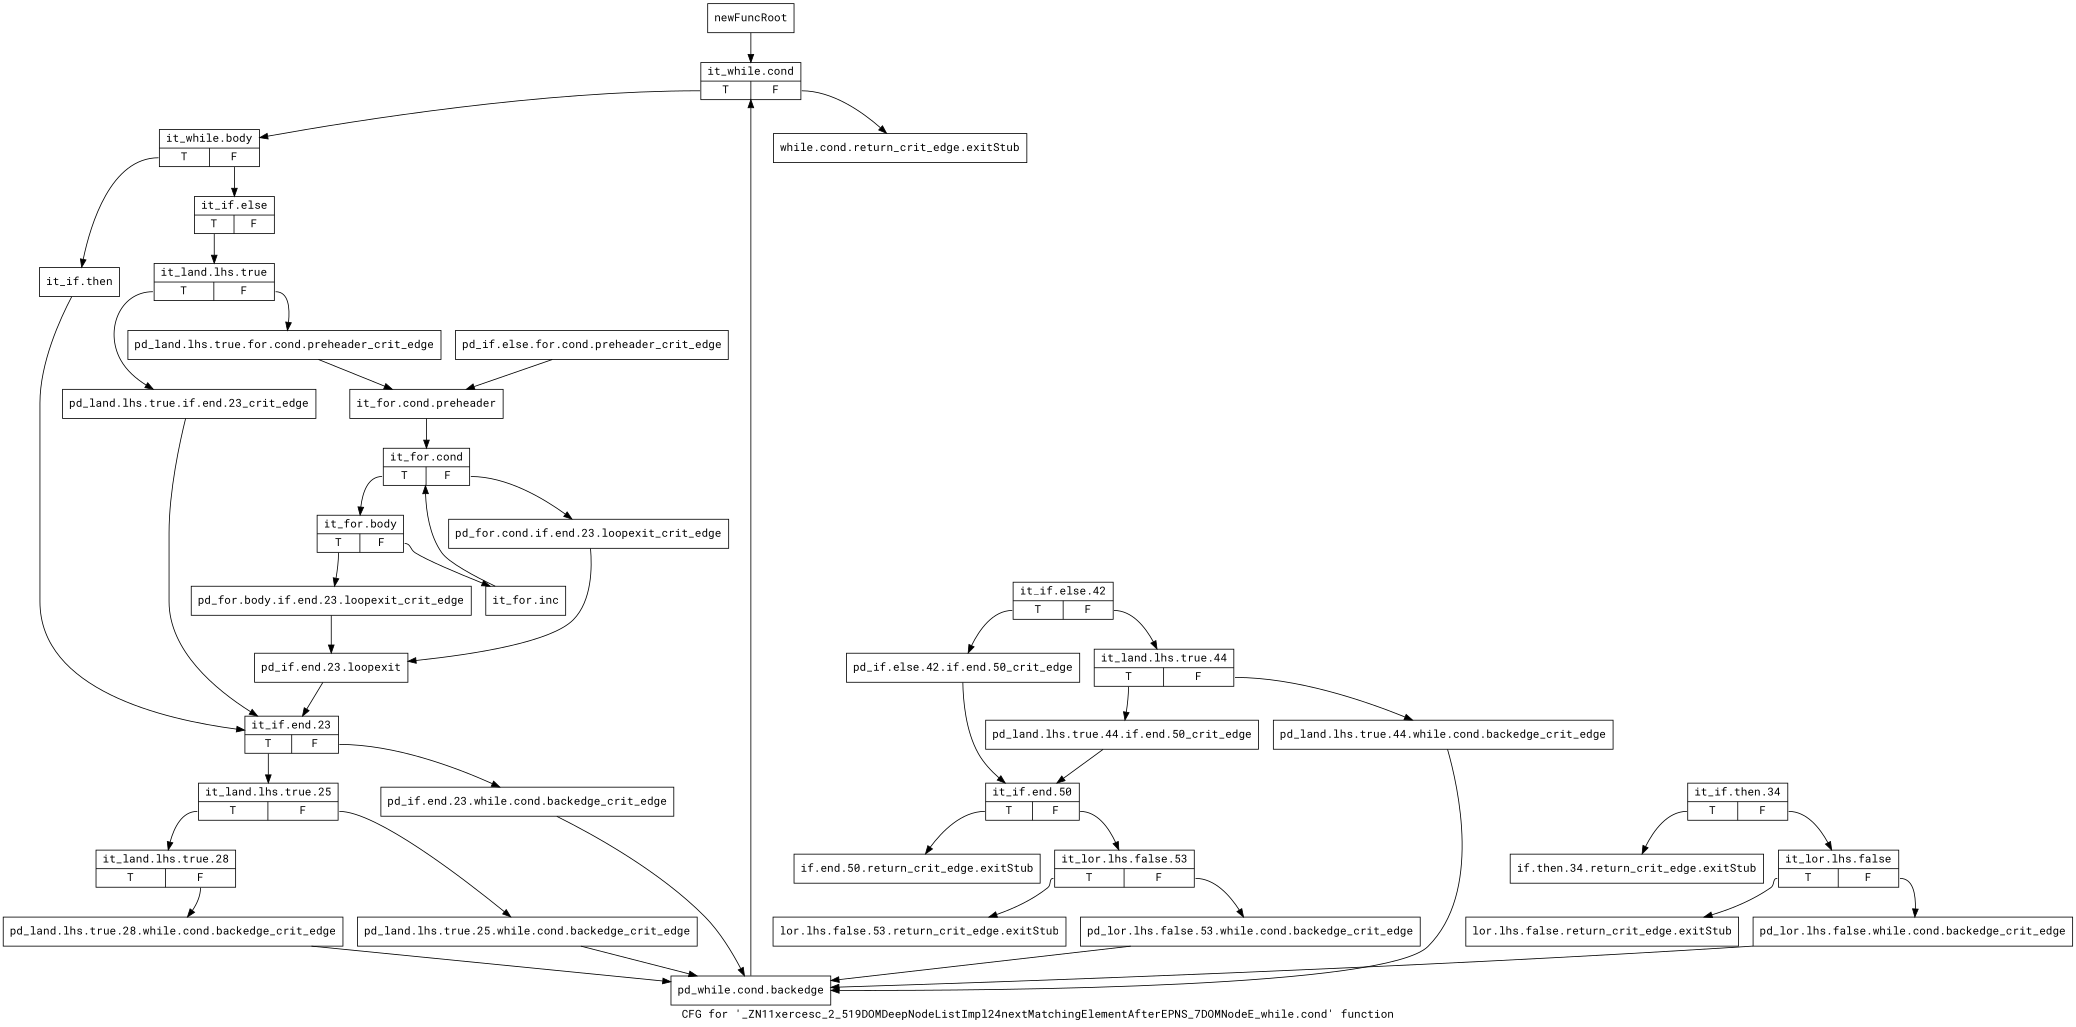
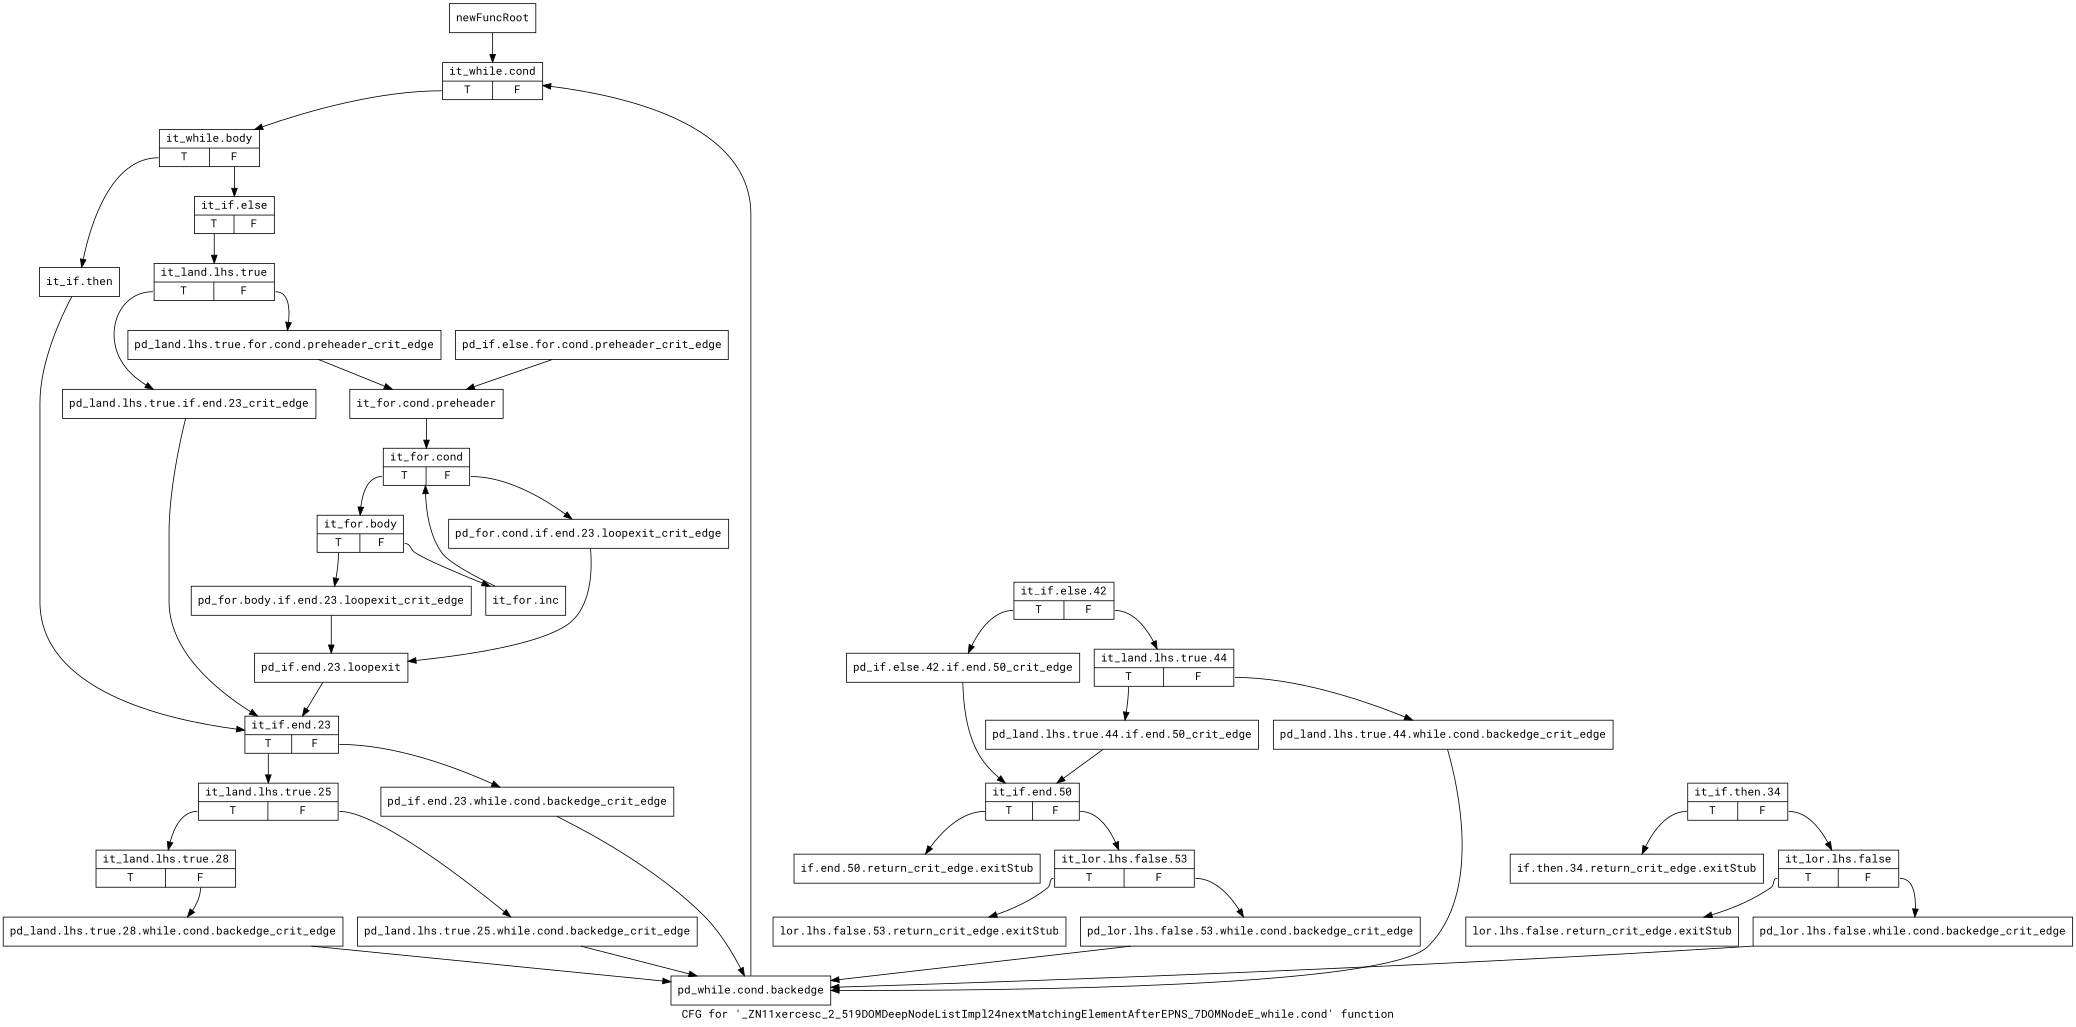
(900, 148) -> none
